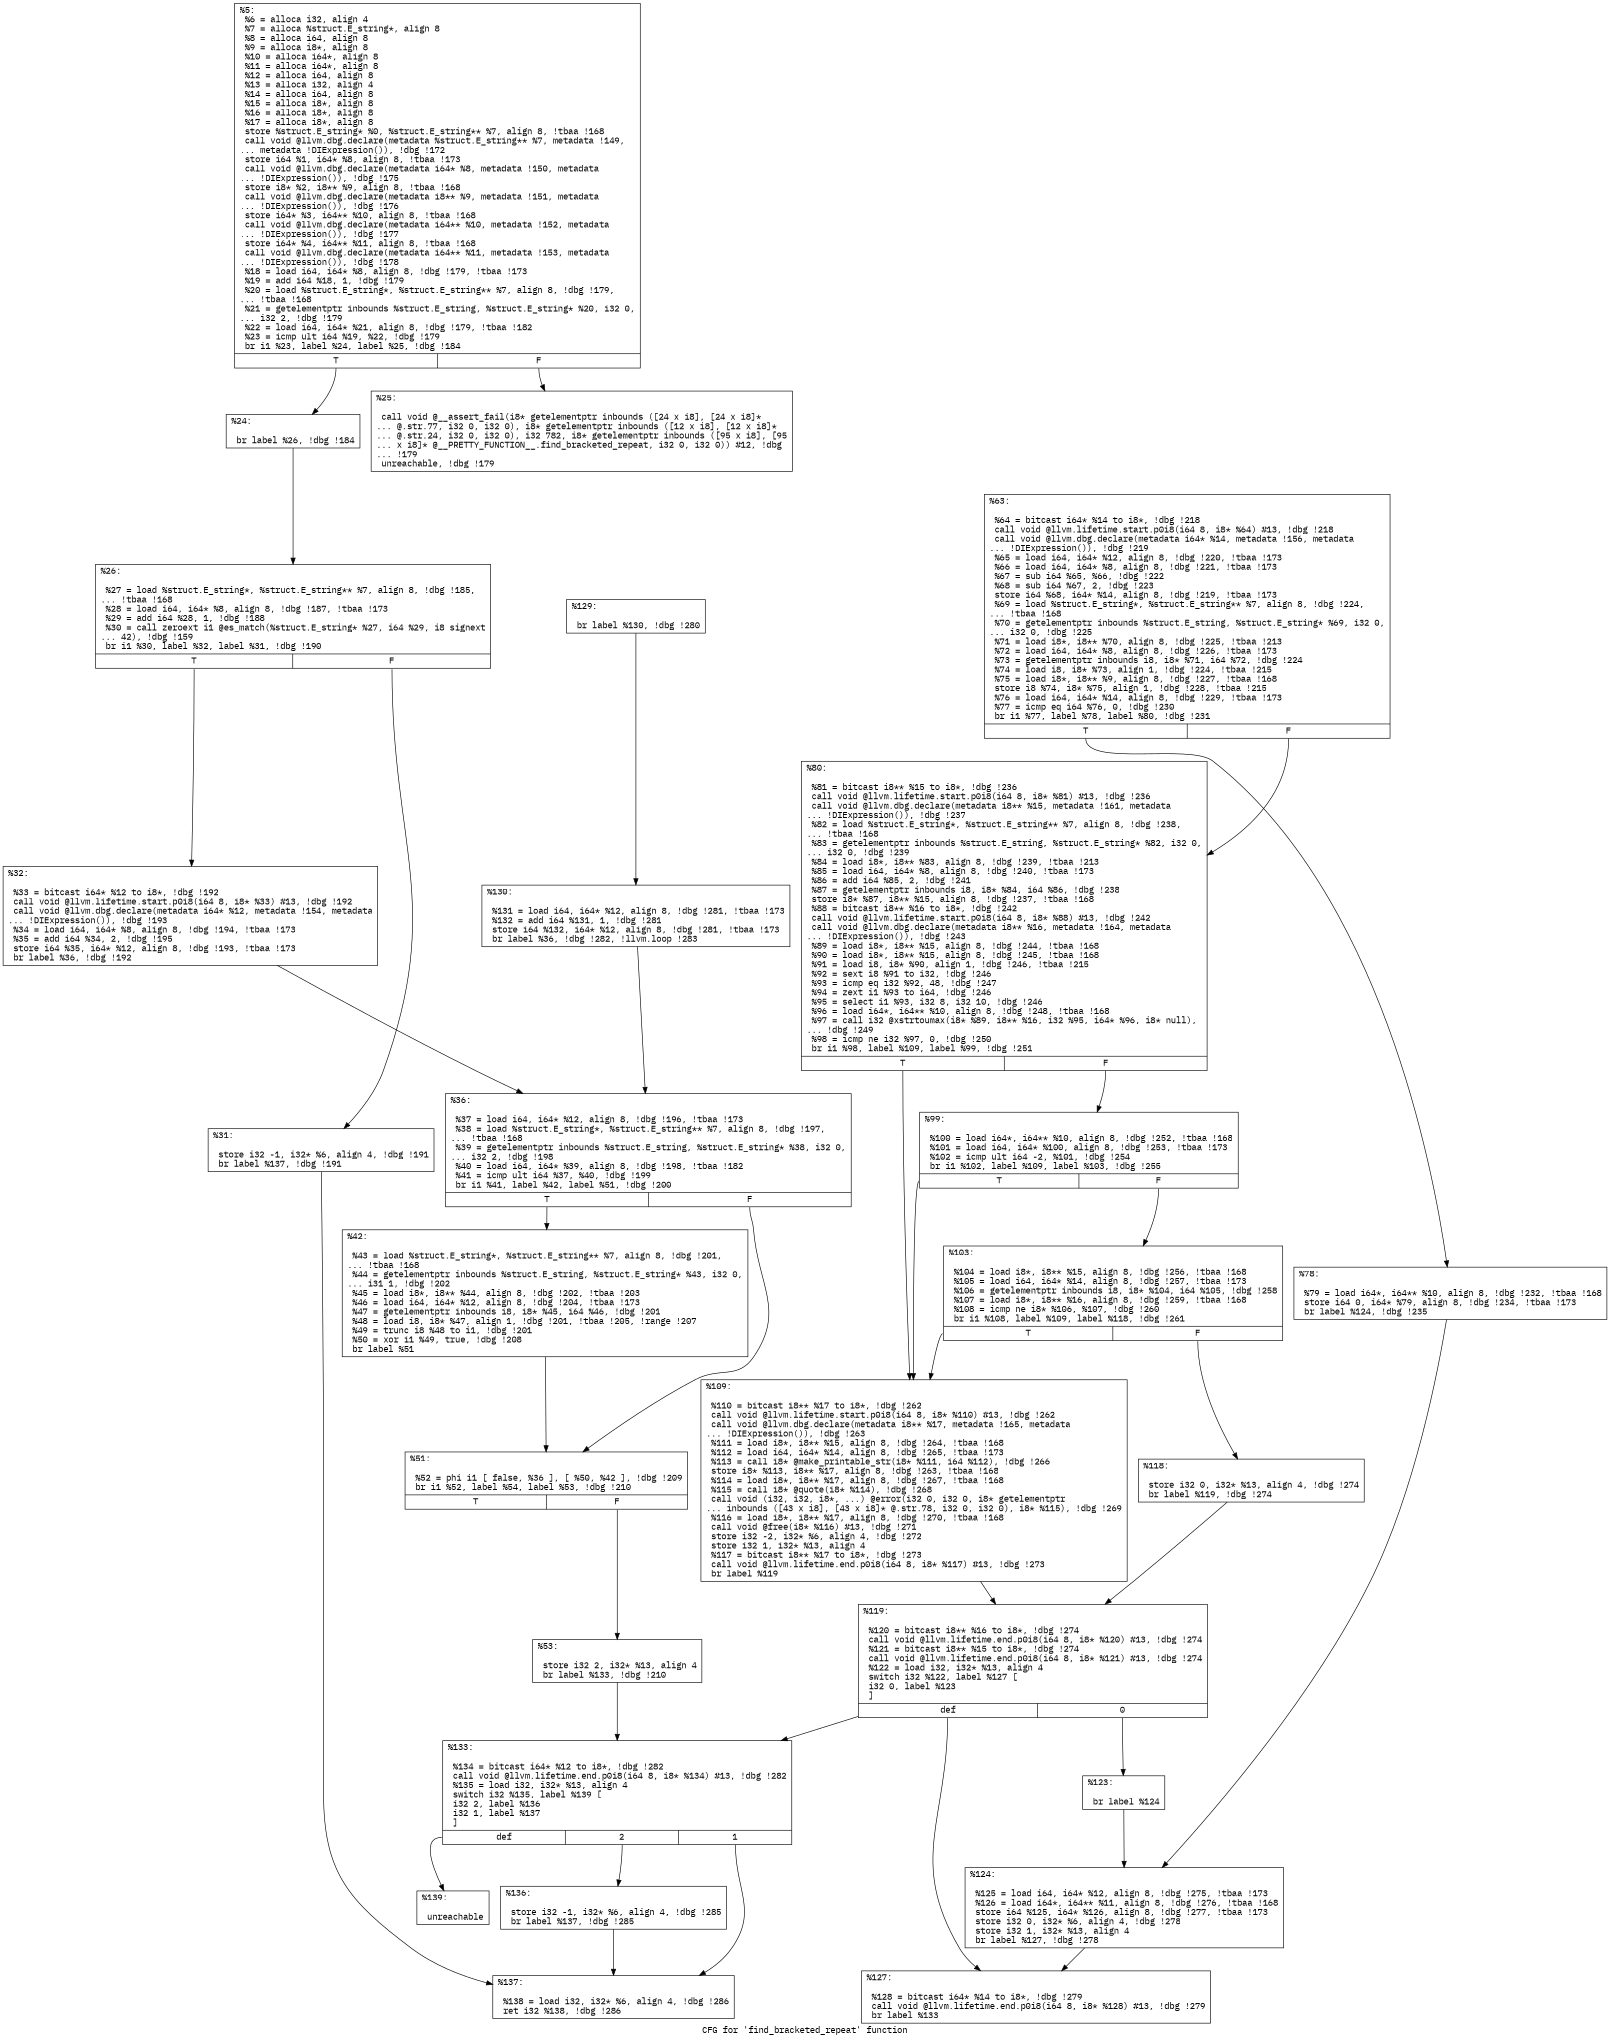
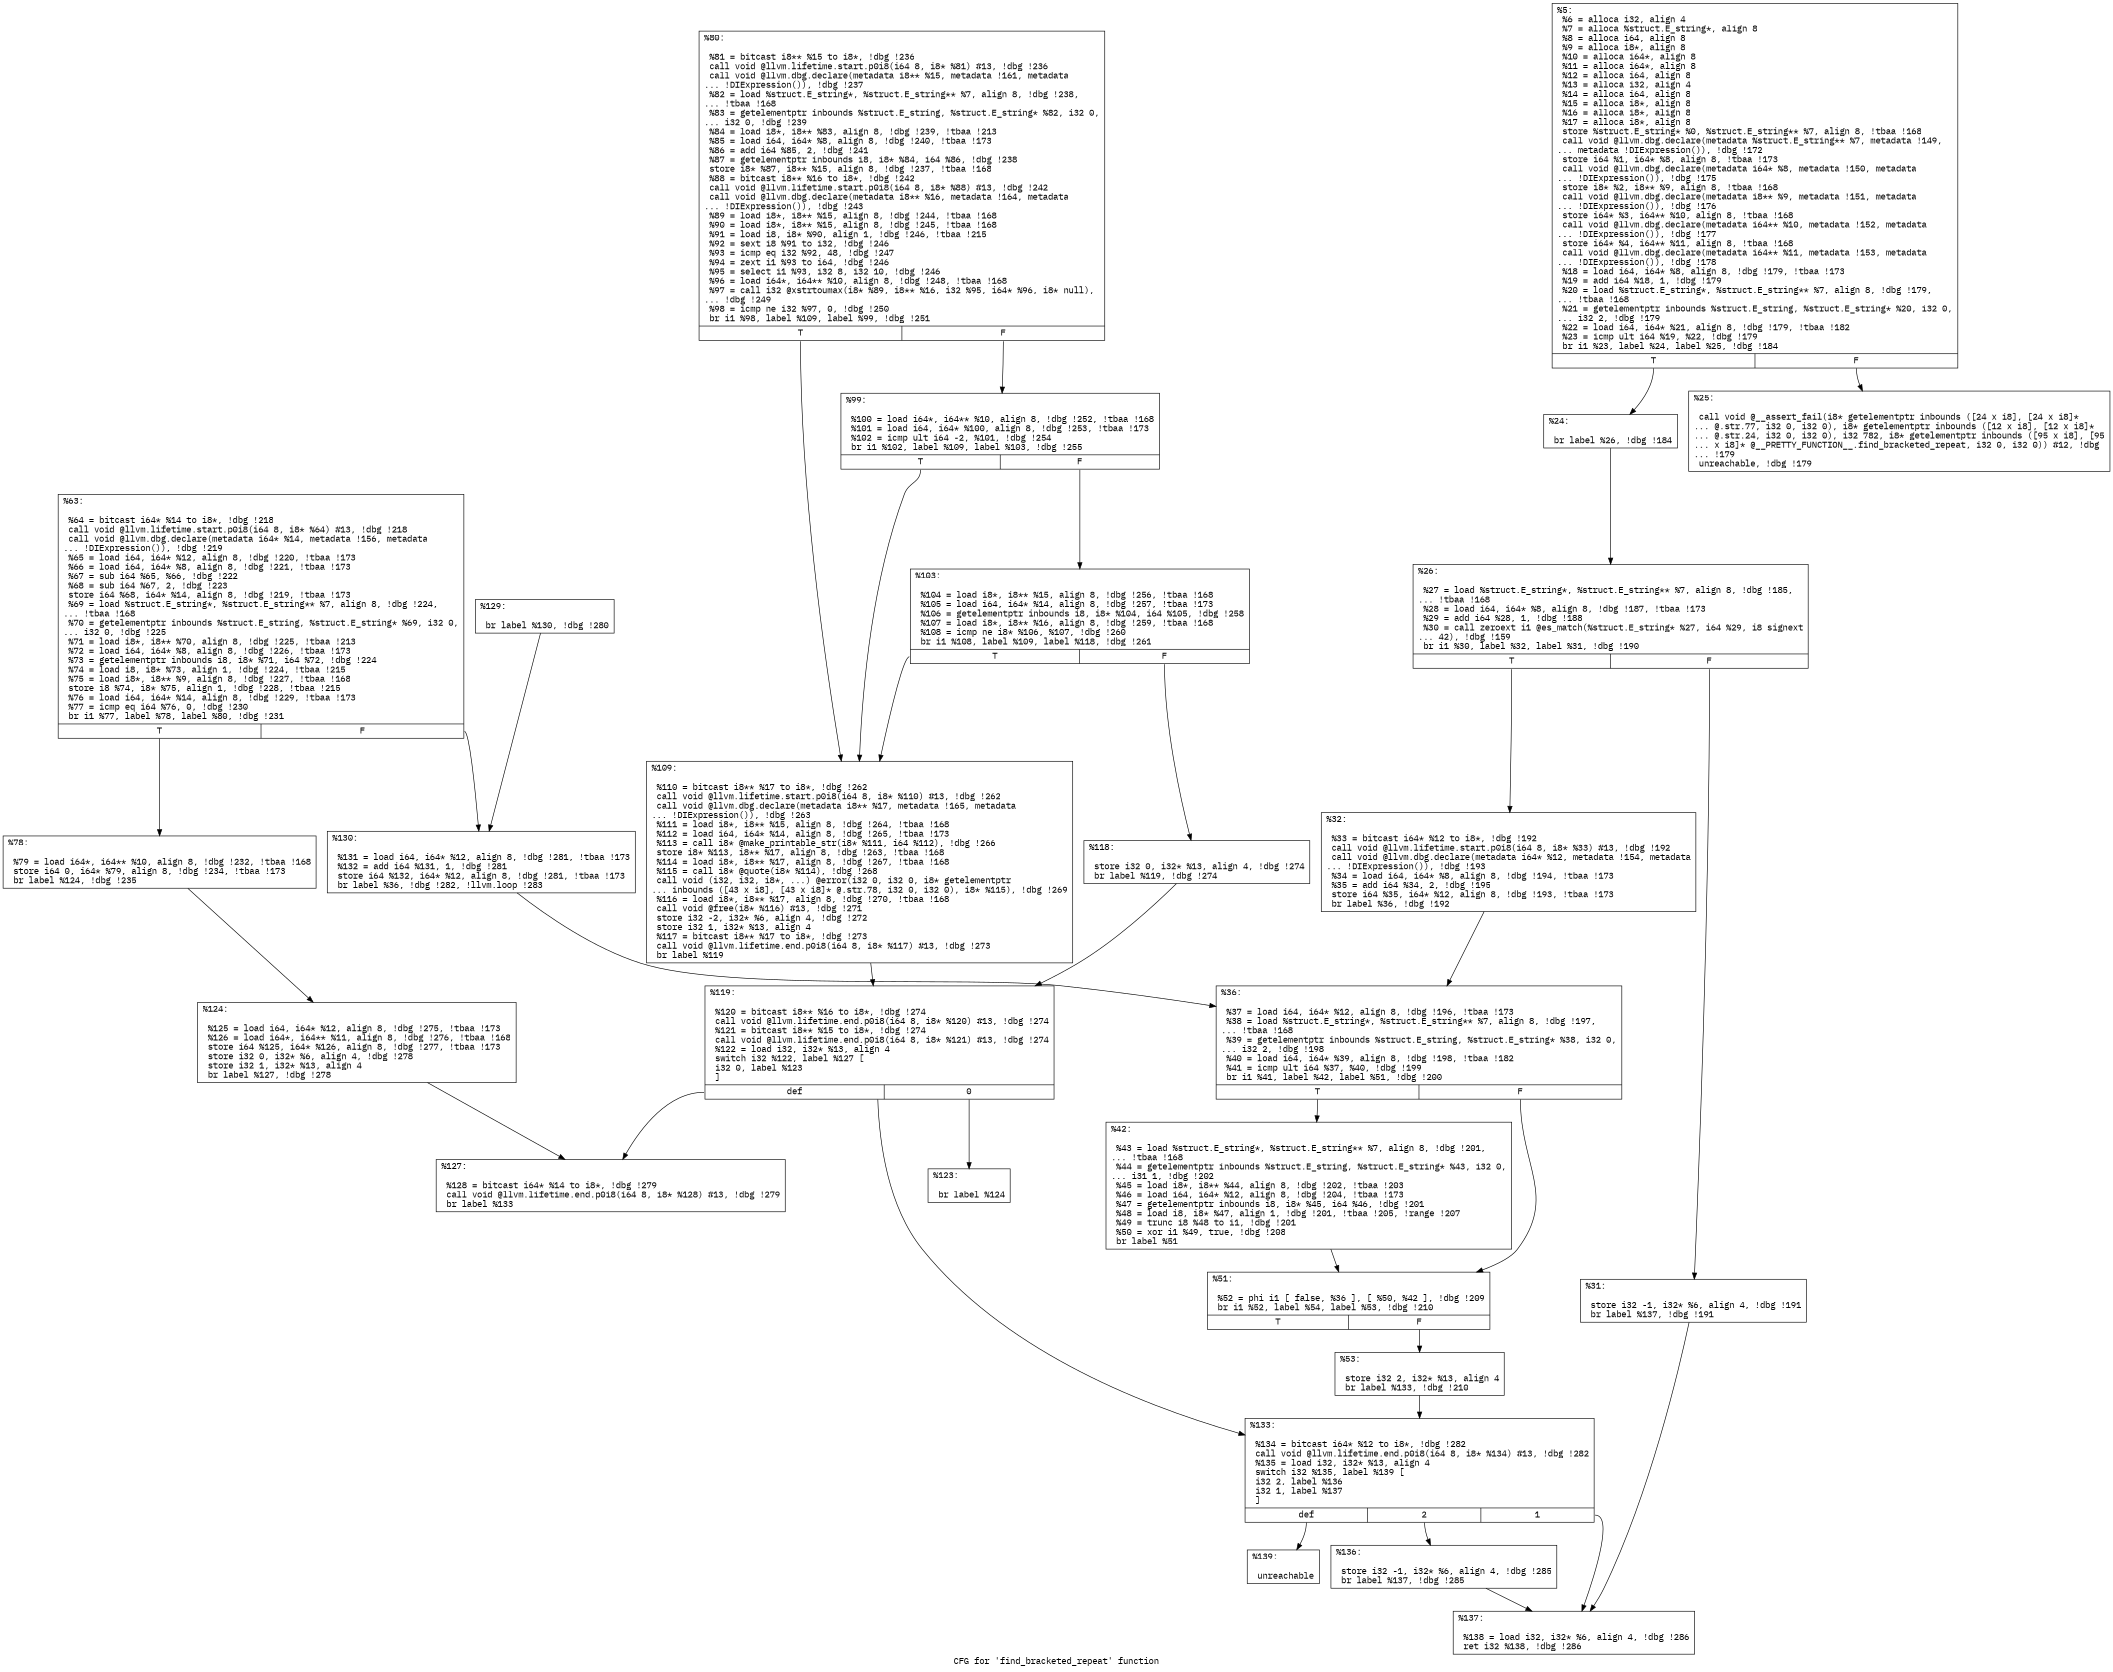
(1266, 805) -> (474, 778)
(1124, 1835) -> none
